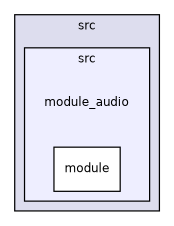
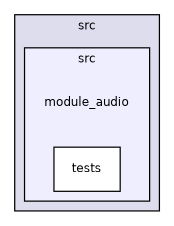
(87, 169) -> (87, 169)
